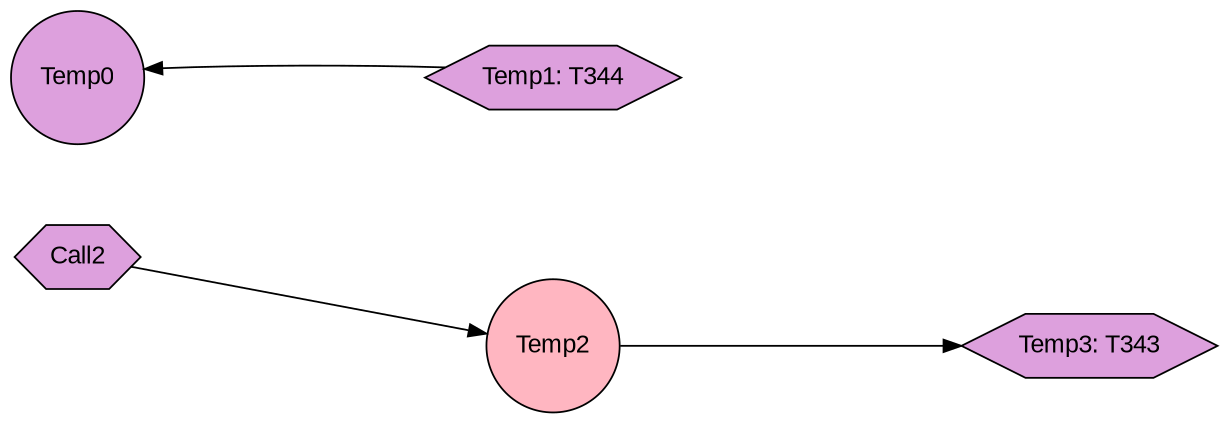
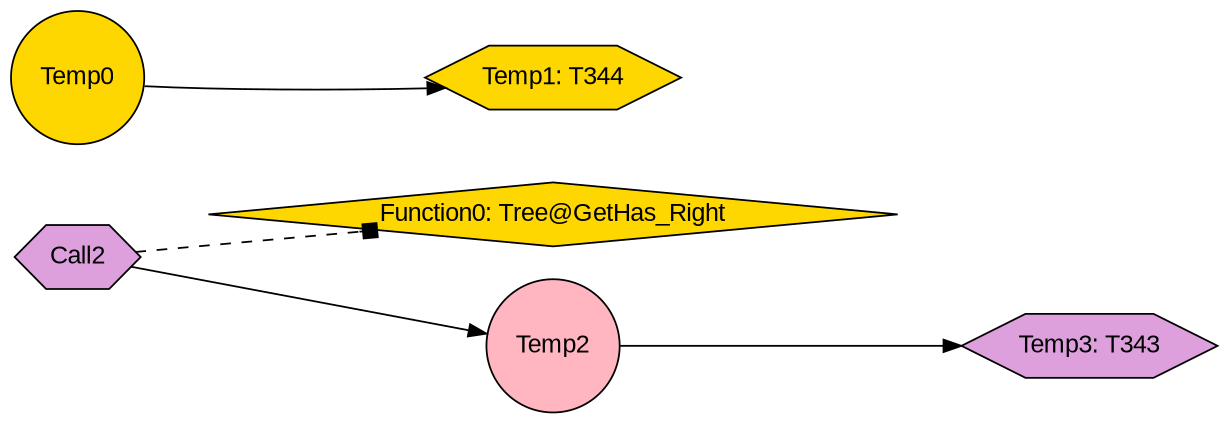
(304, 66) -> (286, 90)
(78, 78) -> (78, 78)
(553, 78) -> (553, 78)
none -> (553, 214)
